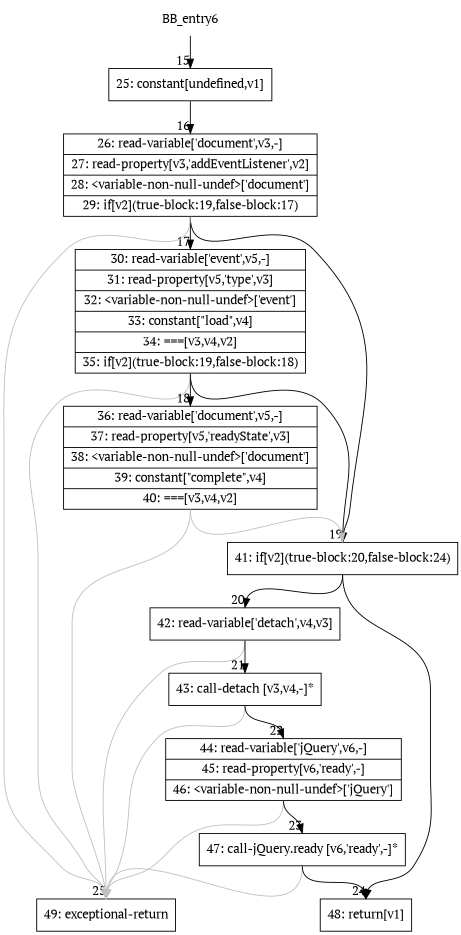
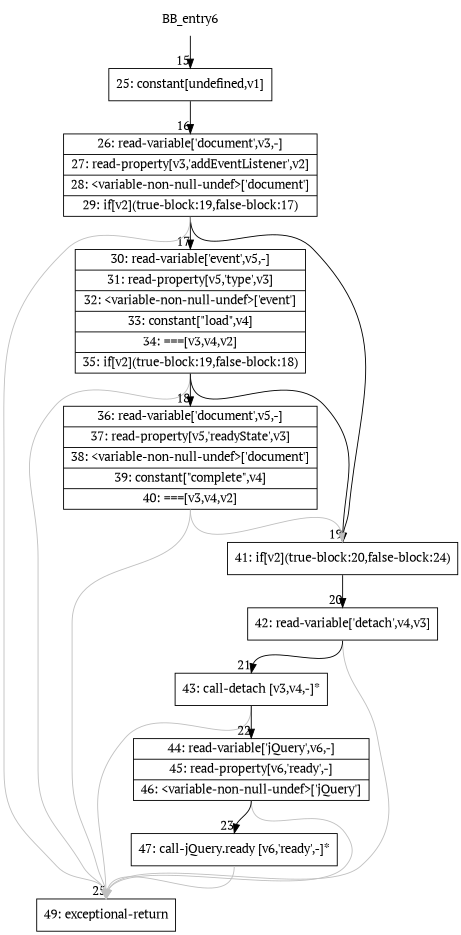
(366, 915) -> none
